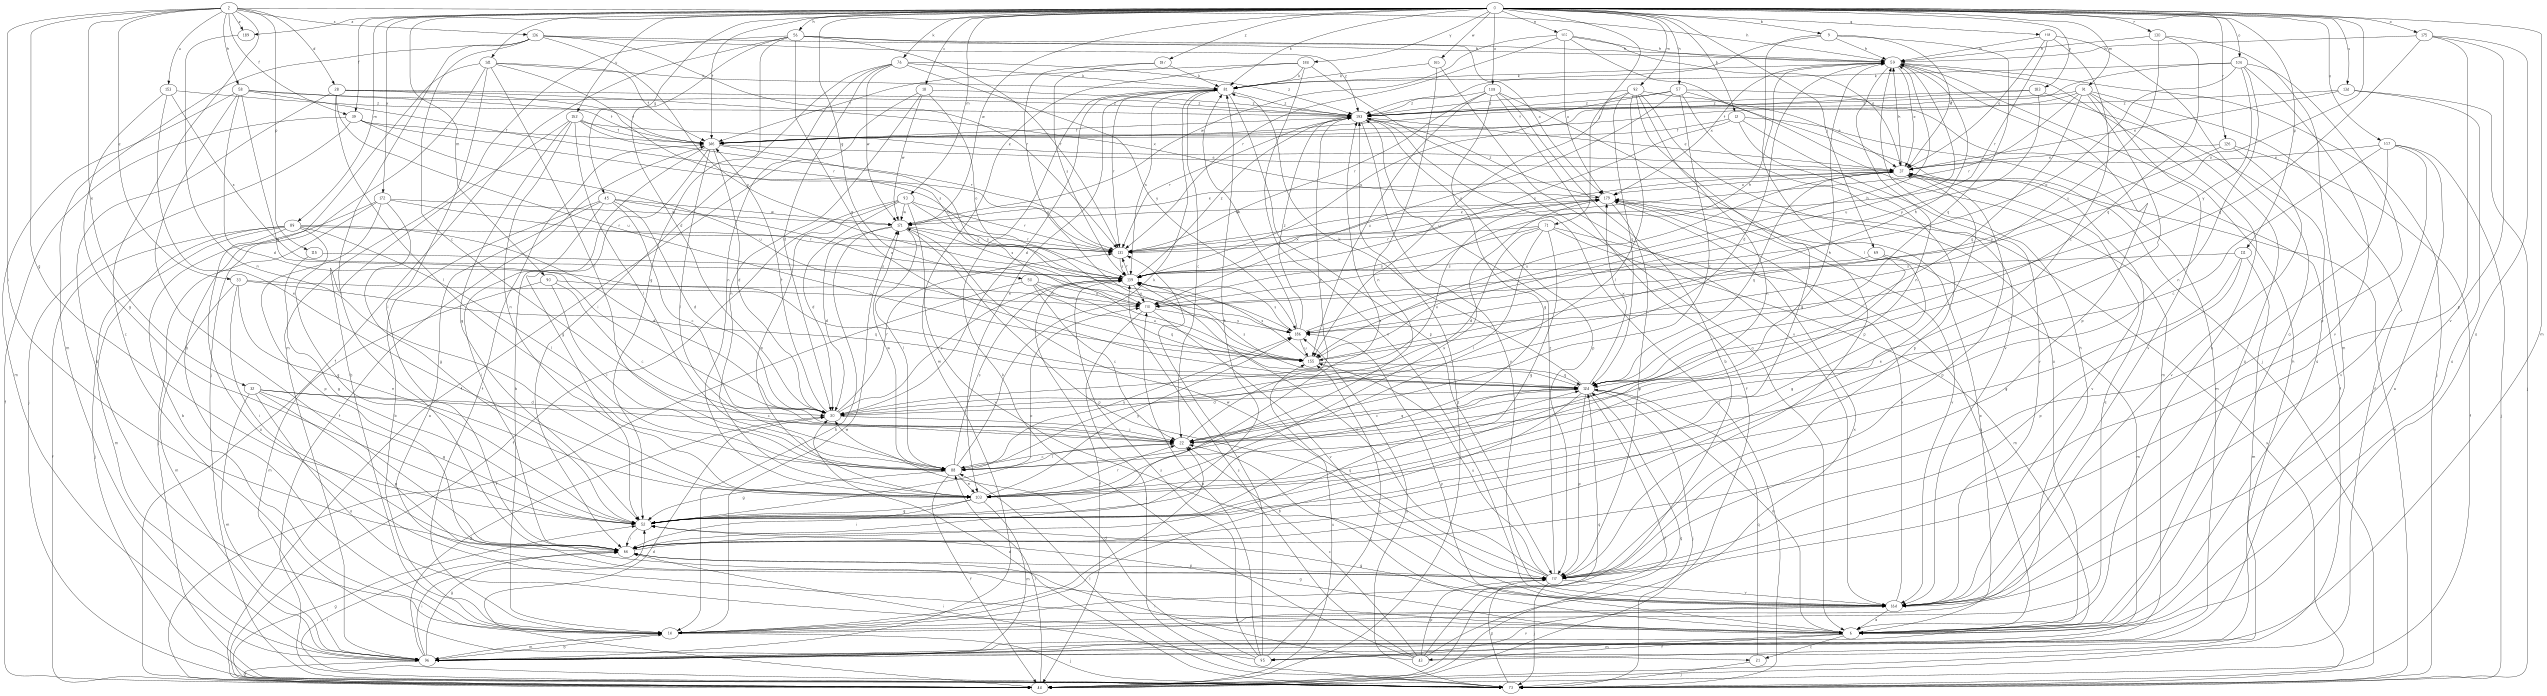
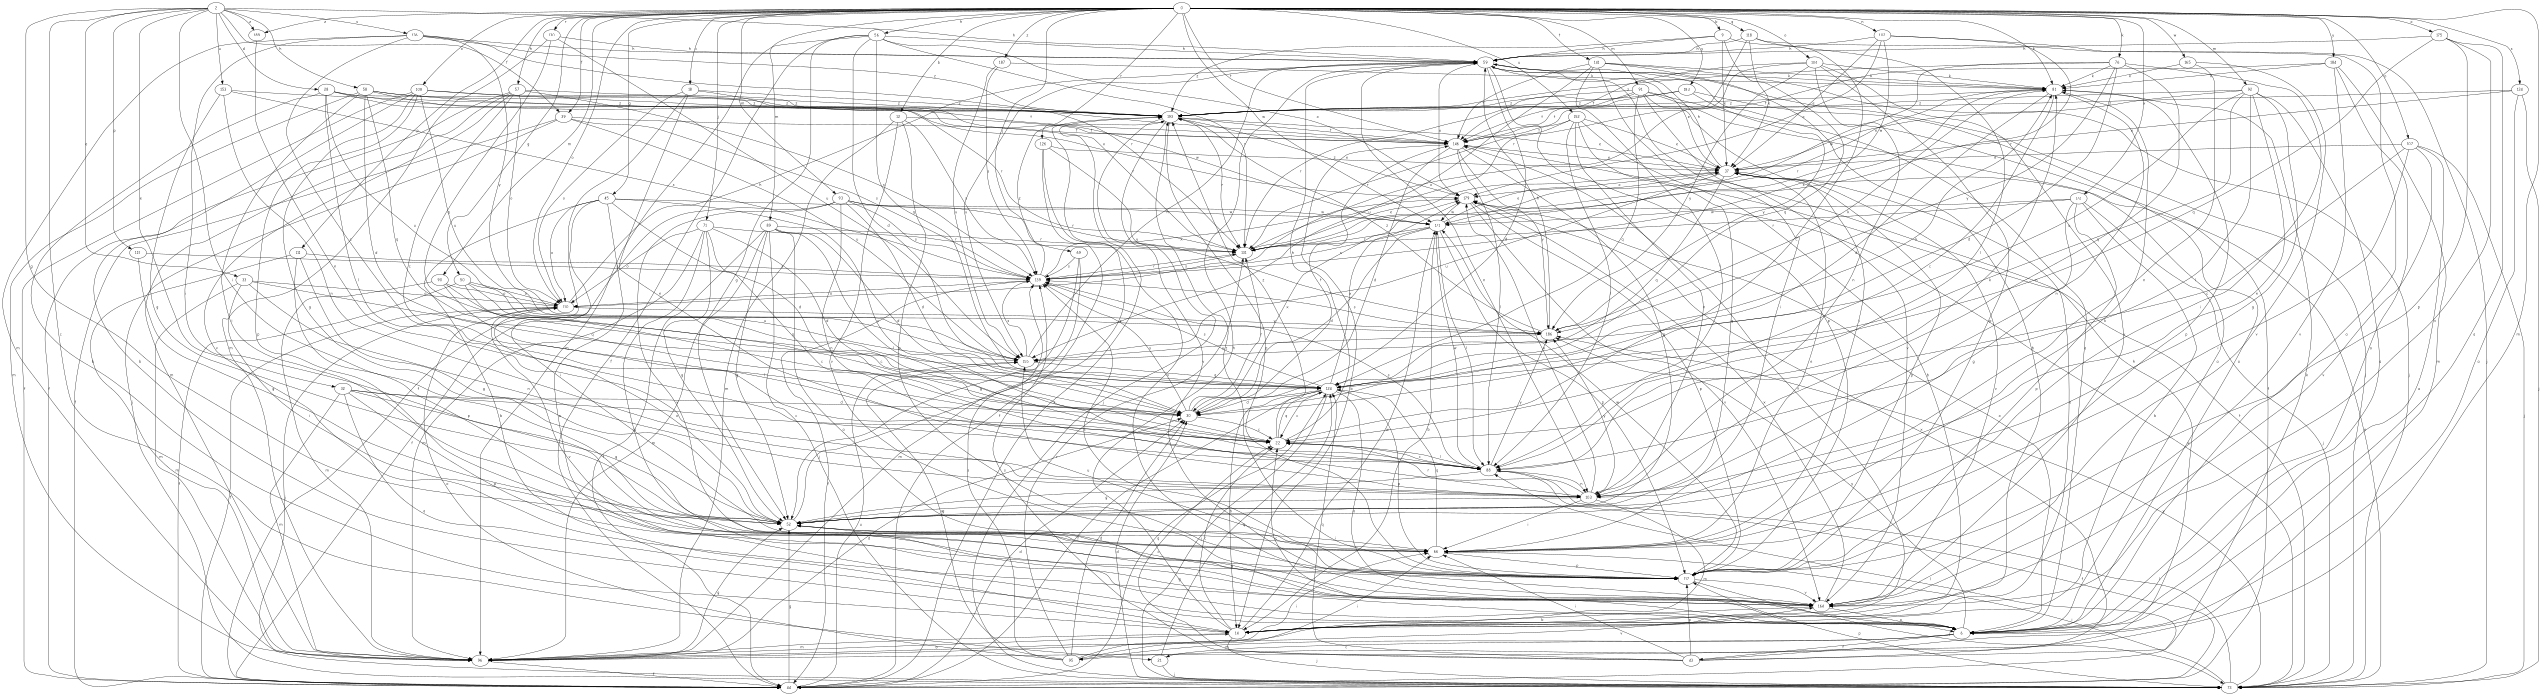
none -> (202, 646)
